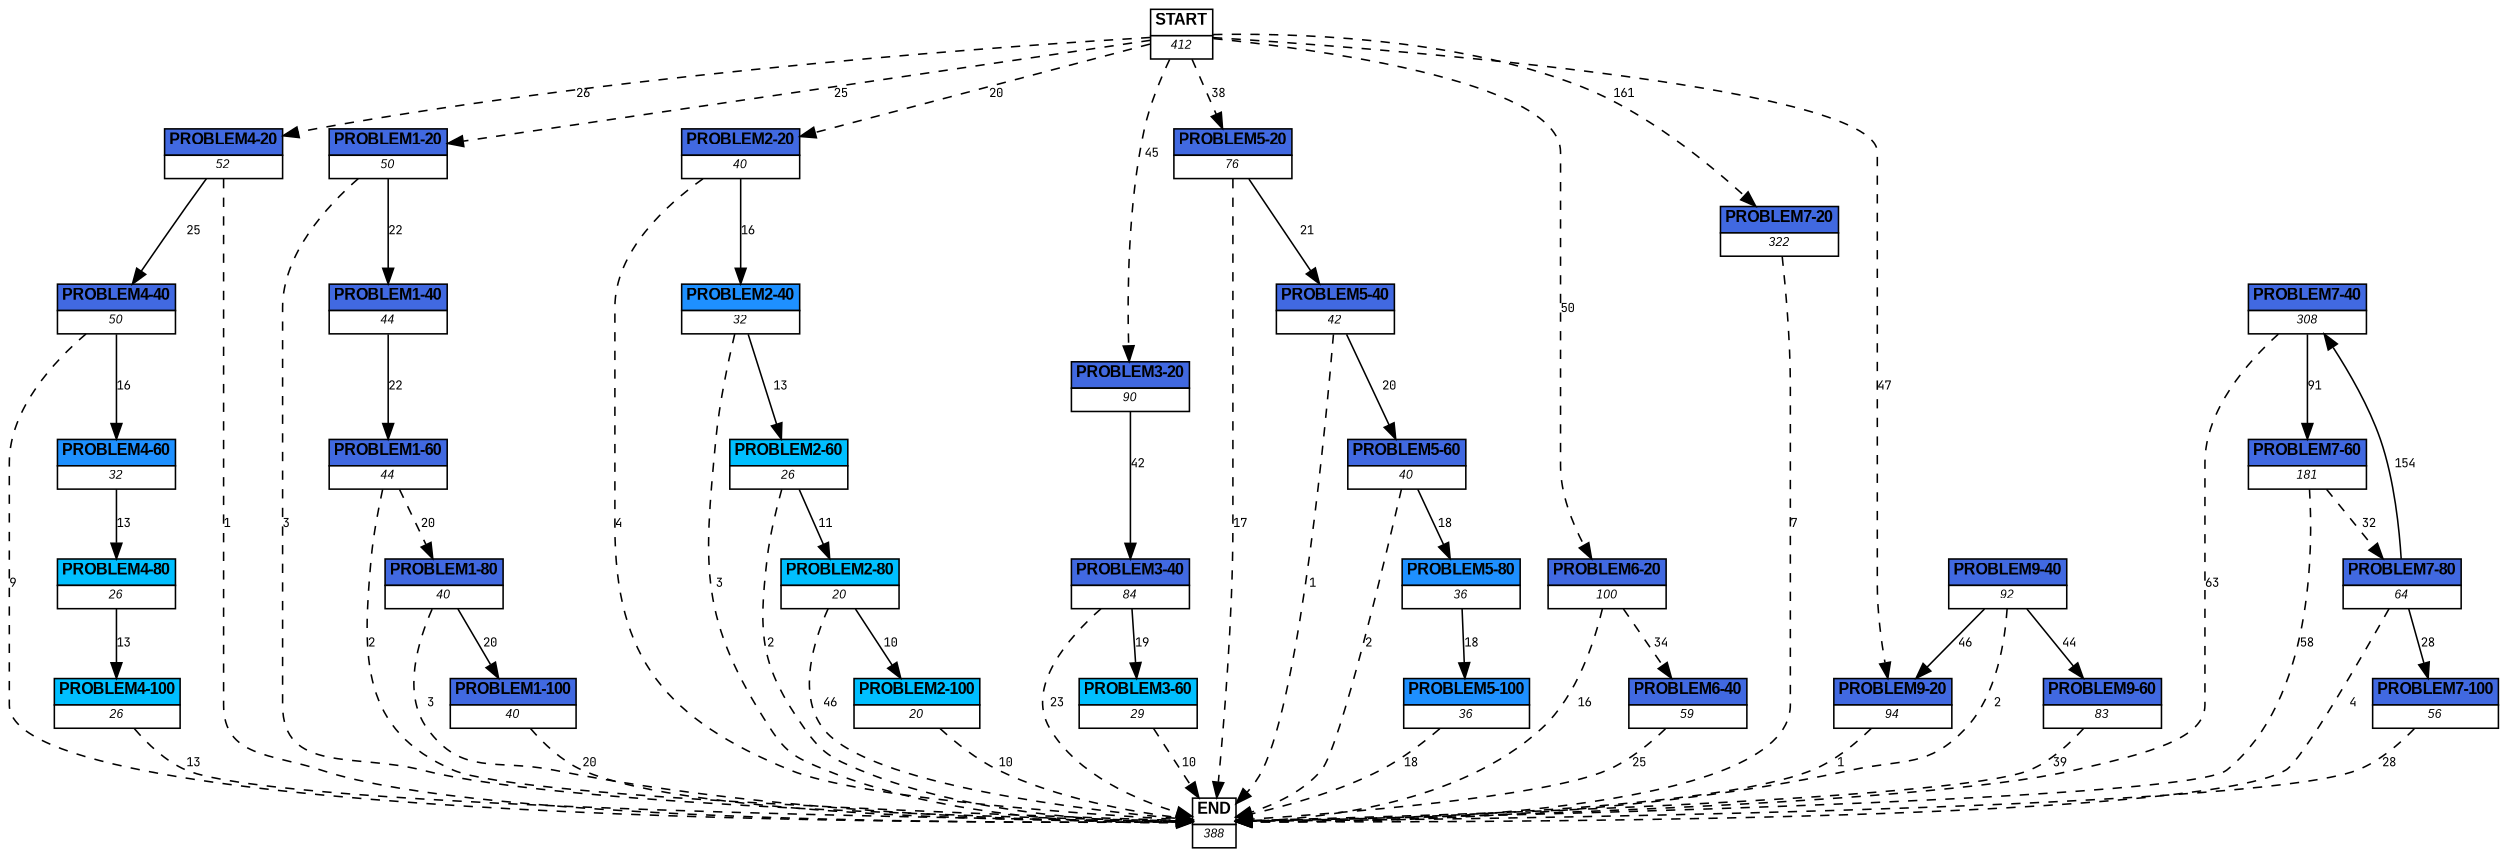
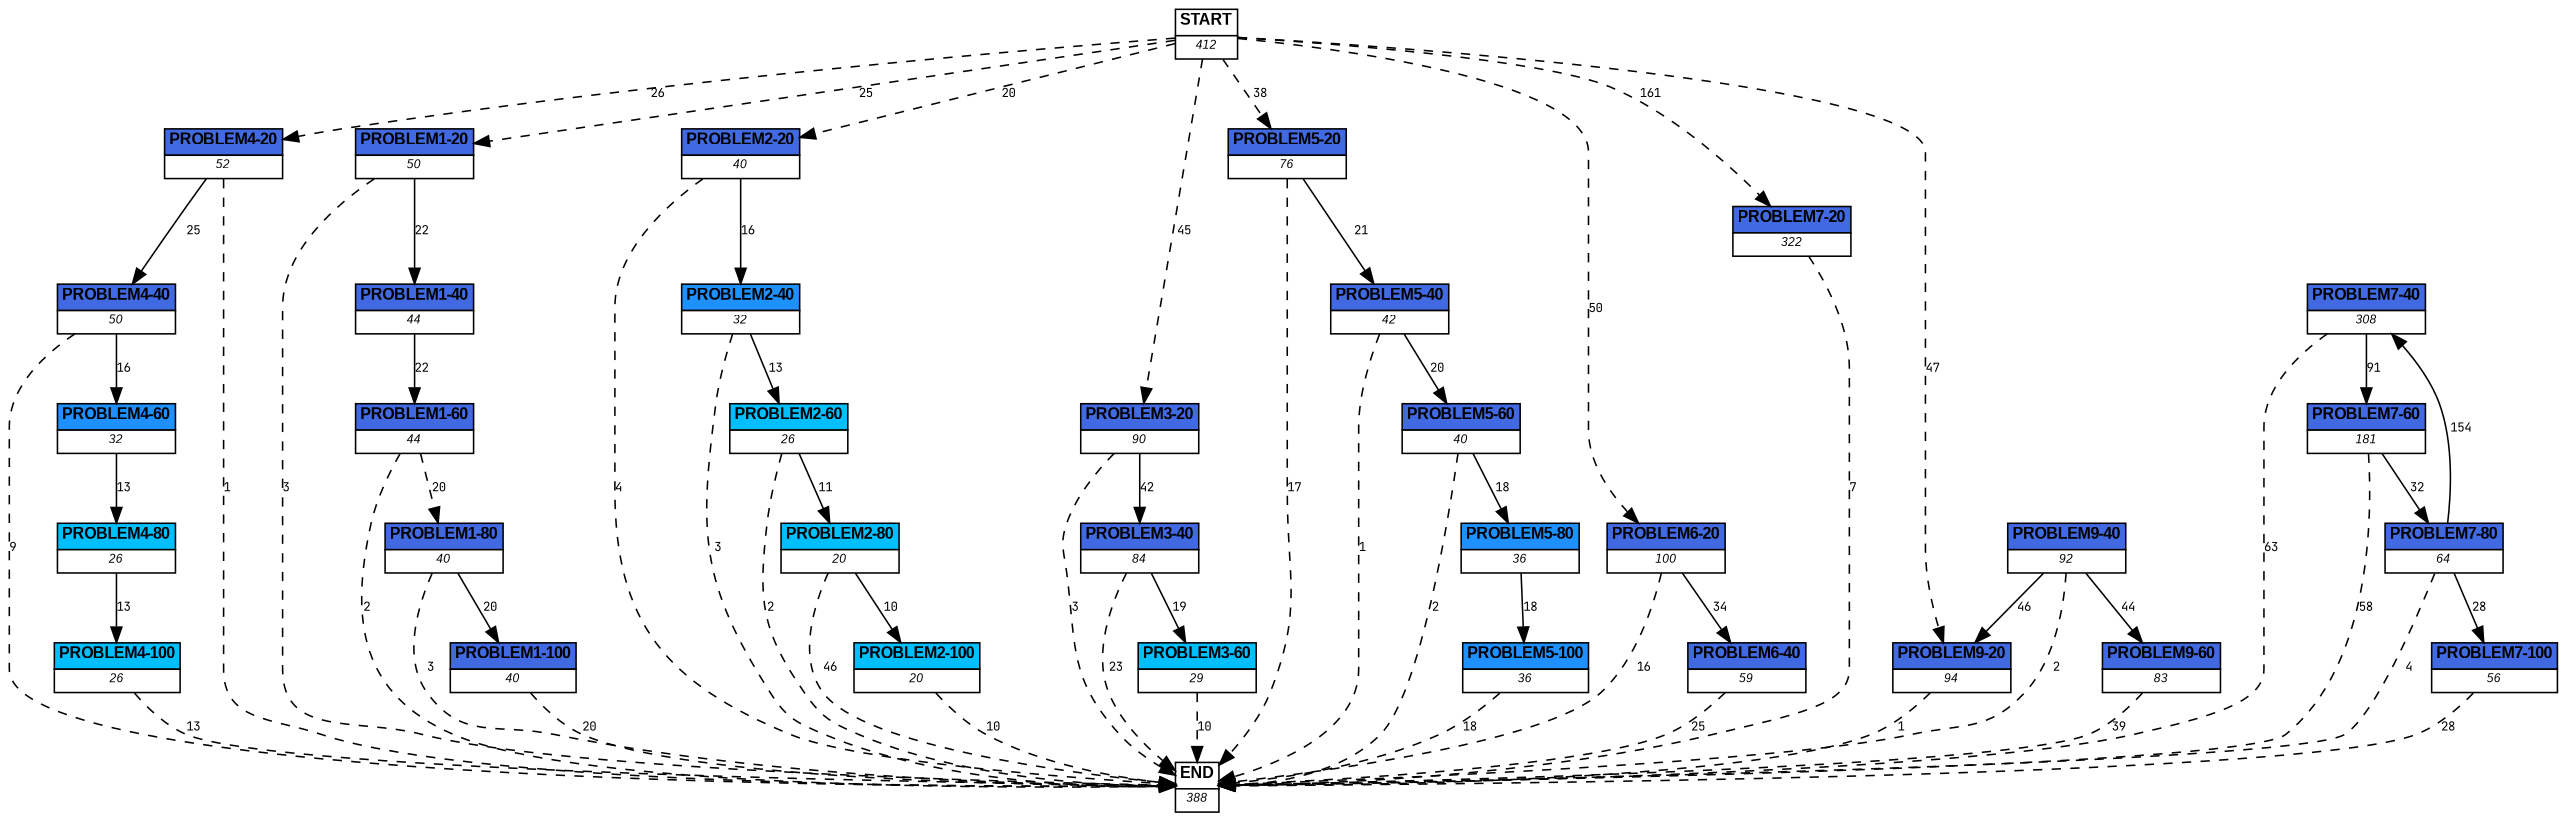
(2350, 518) -> (2401, 482)
none -> (1072, 619)
(1643, 637) -> (1702, 601)
